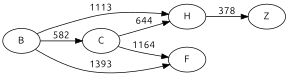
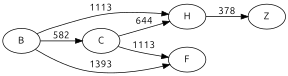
(144, 45) -> (144, 45)
